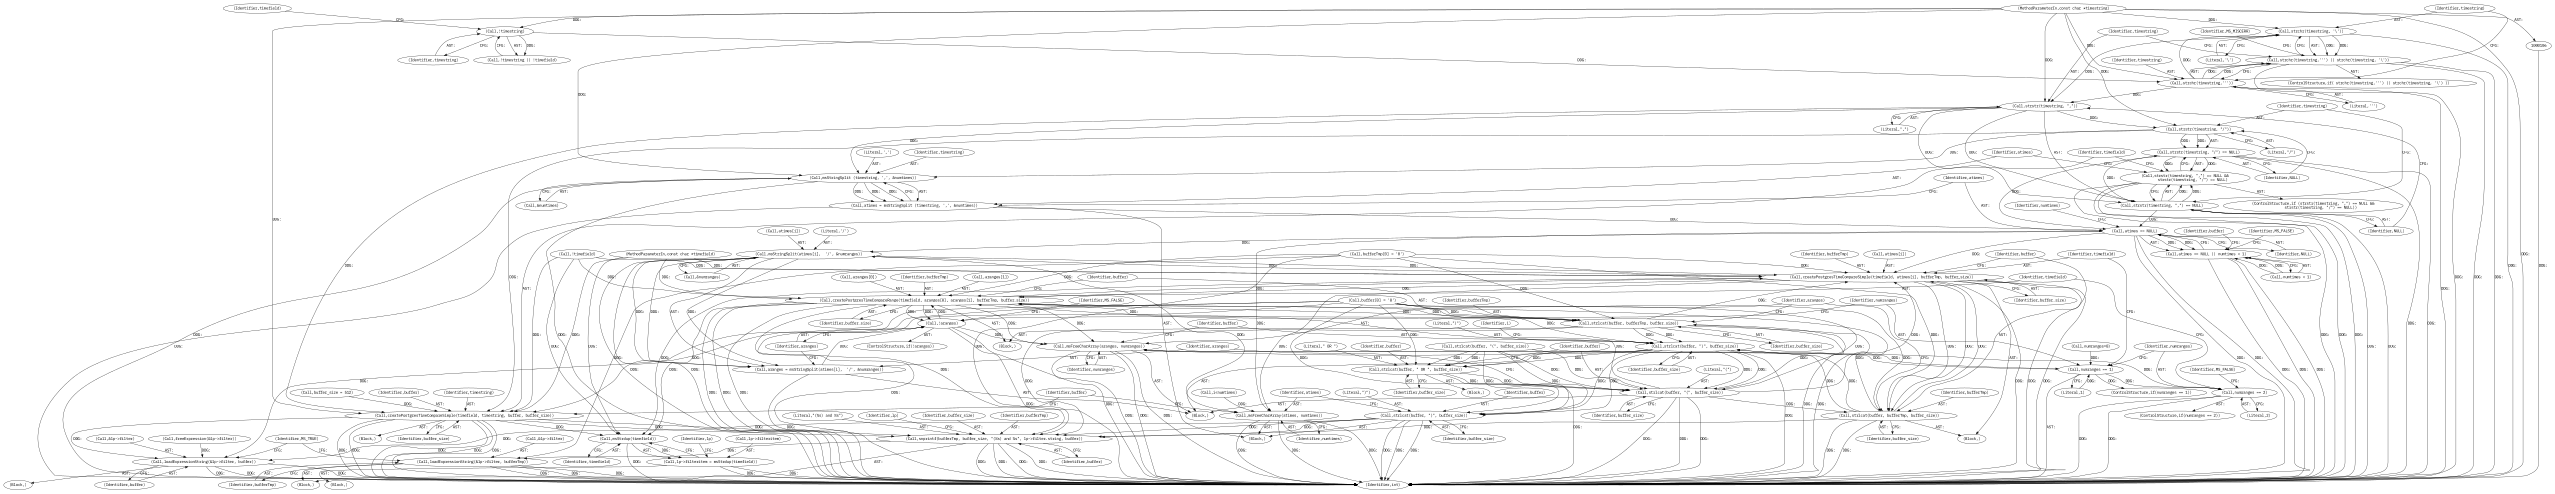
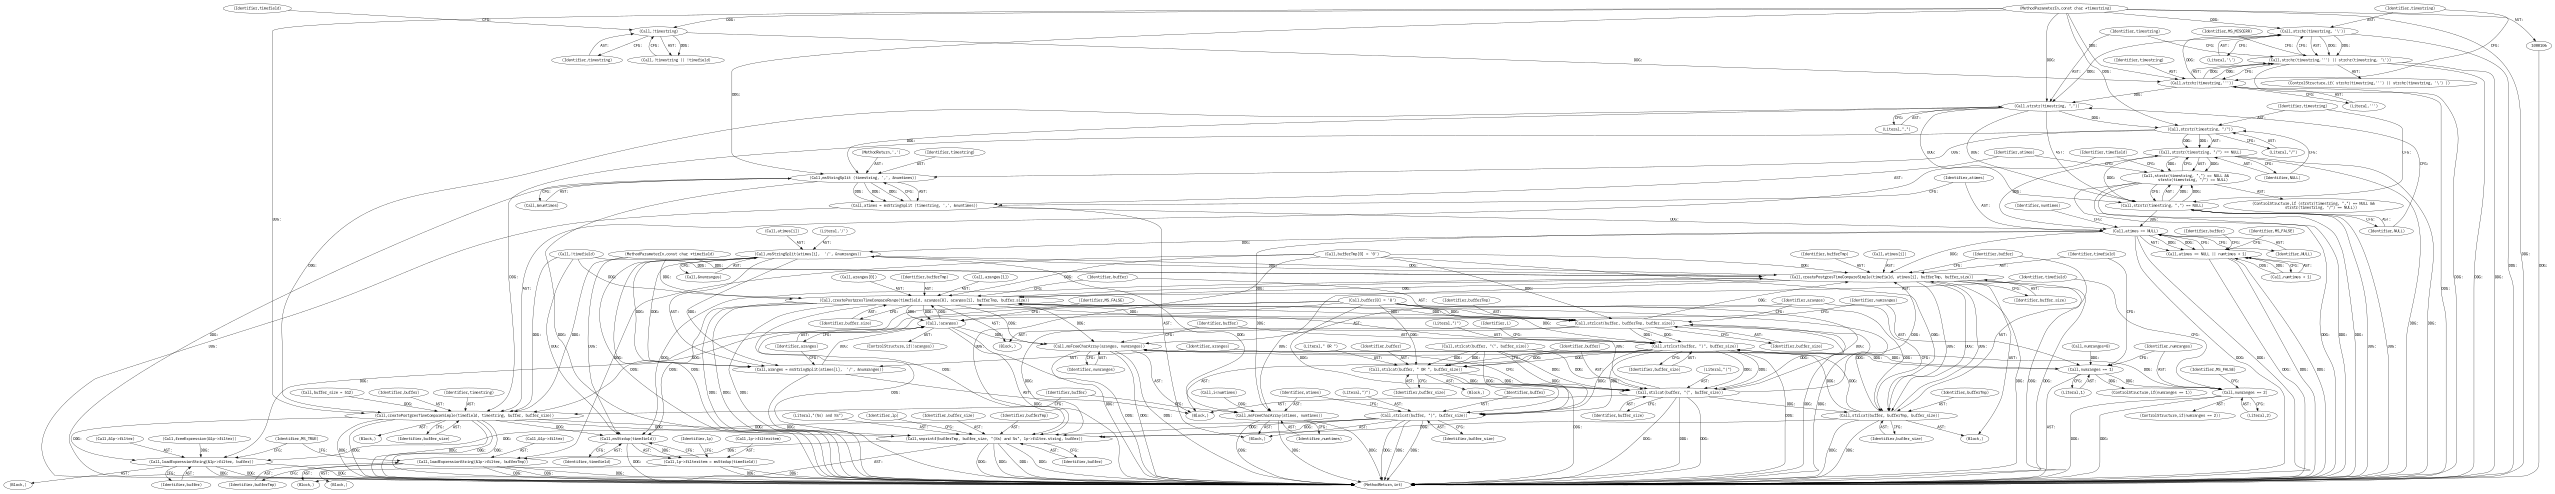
(878, 153) -> (881, 153)
(2093, 381) -> (2093, 381)
(1383, 485) -> (1383, 485)
